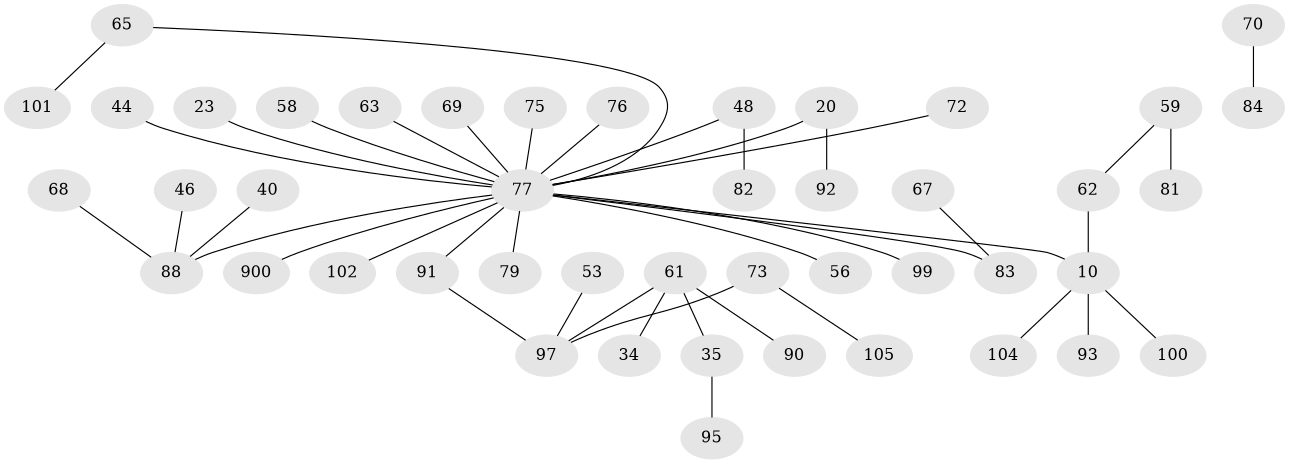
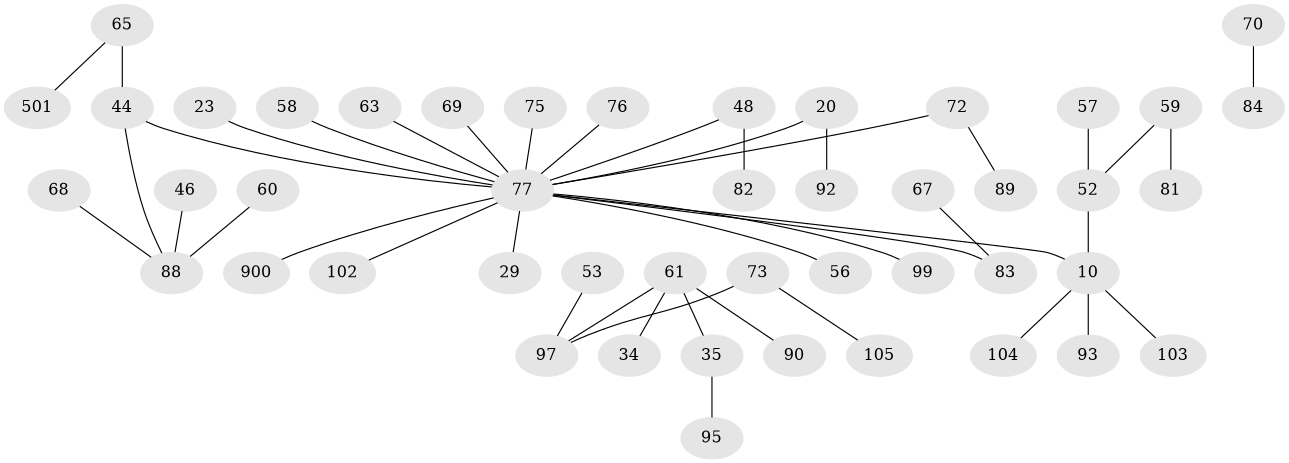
(493, 51) -> (122, 67)
(37, 108) -> (37, 108)
none -> (1088, 108)
(268, 190) -> (268, 190)
none -> (1006, 190)
(1088, 190) -> (1088, 190)
(342, 219) -> (139, 192)
(427, 273) -> none
(510, 273) -> (510, 273)
(1173, 356) -> (1173, 356)
